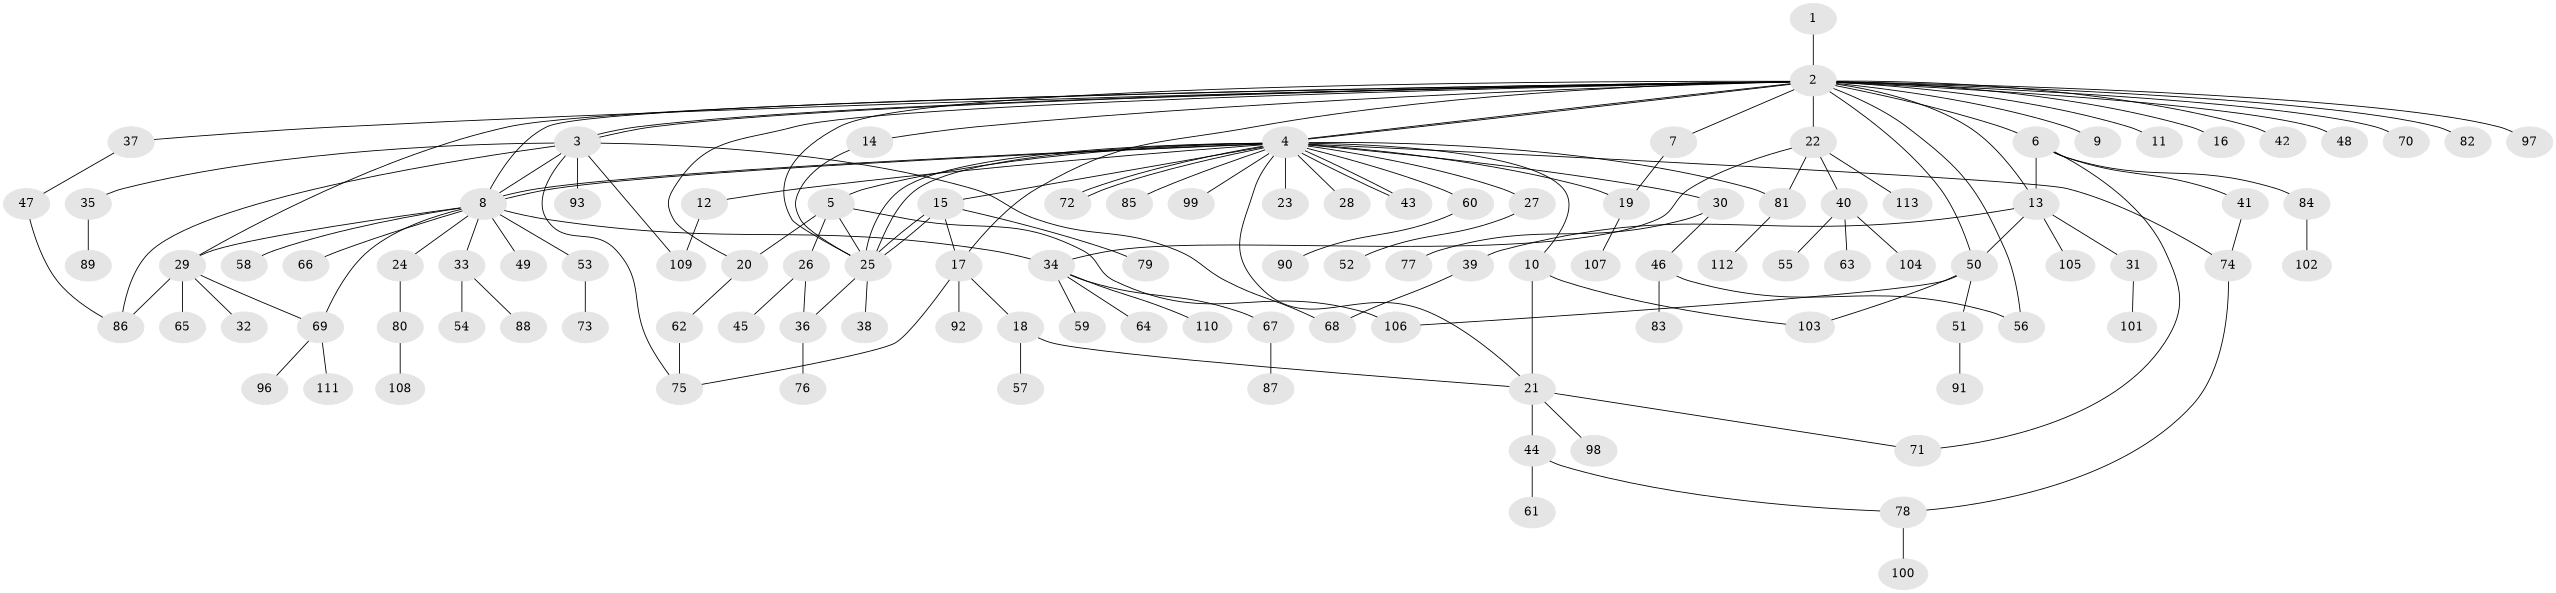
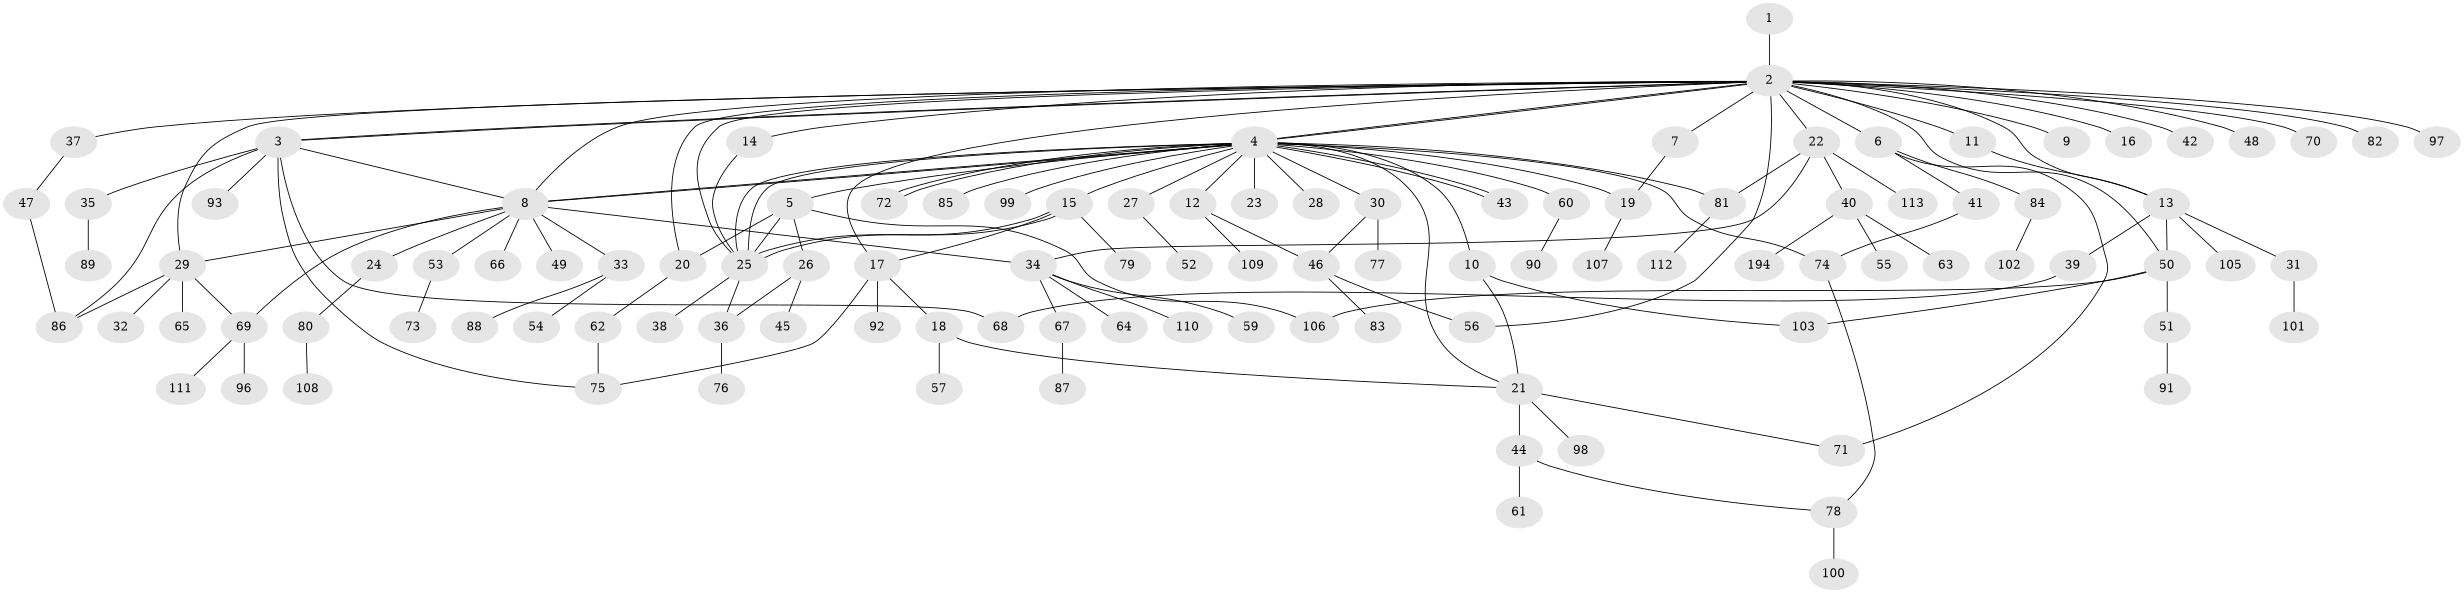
(2036, 173) -> (2038, 166)
(629, 204) -> none
none -> (1255, 235)
(244, 266) -> none
(1911, 266) -> (1759, 266)
